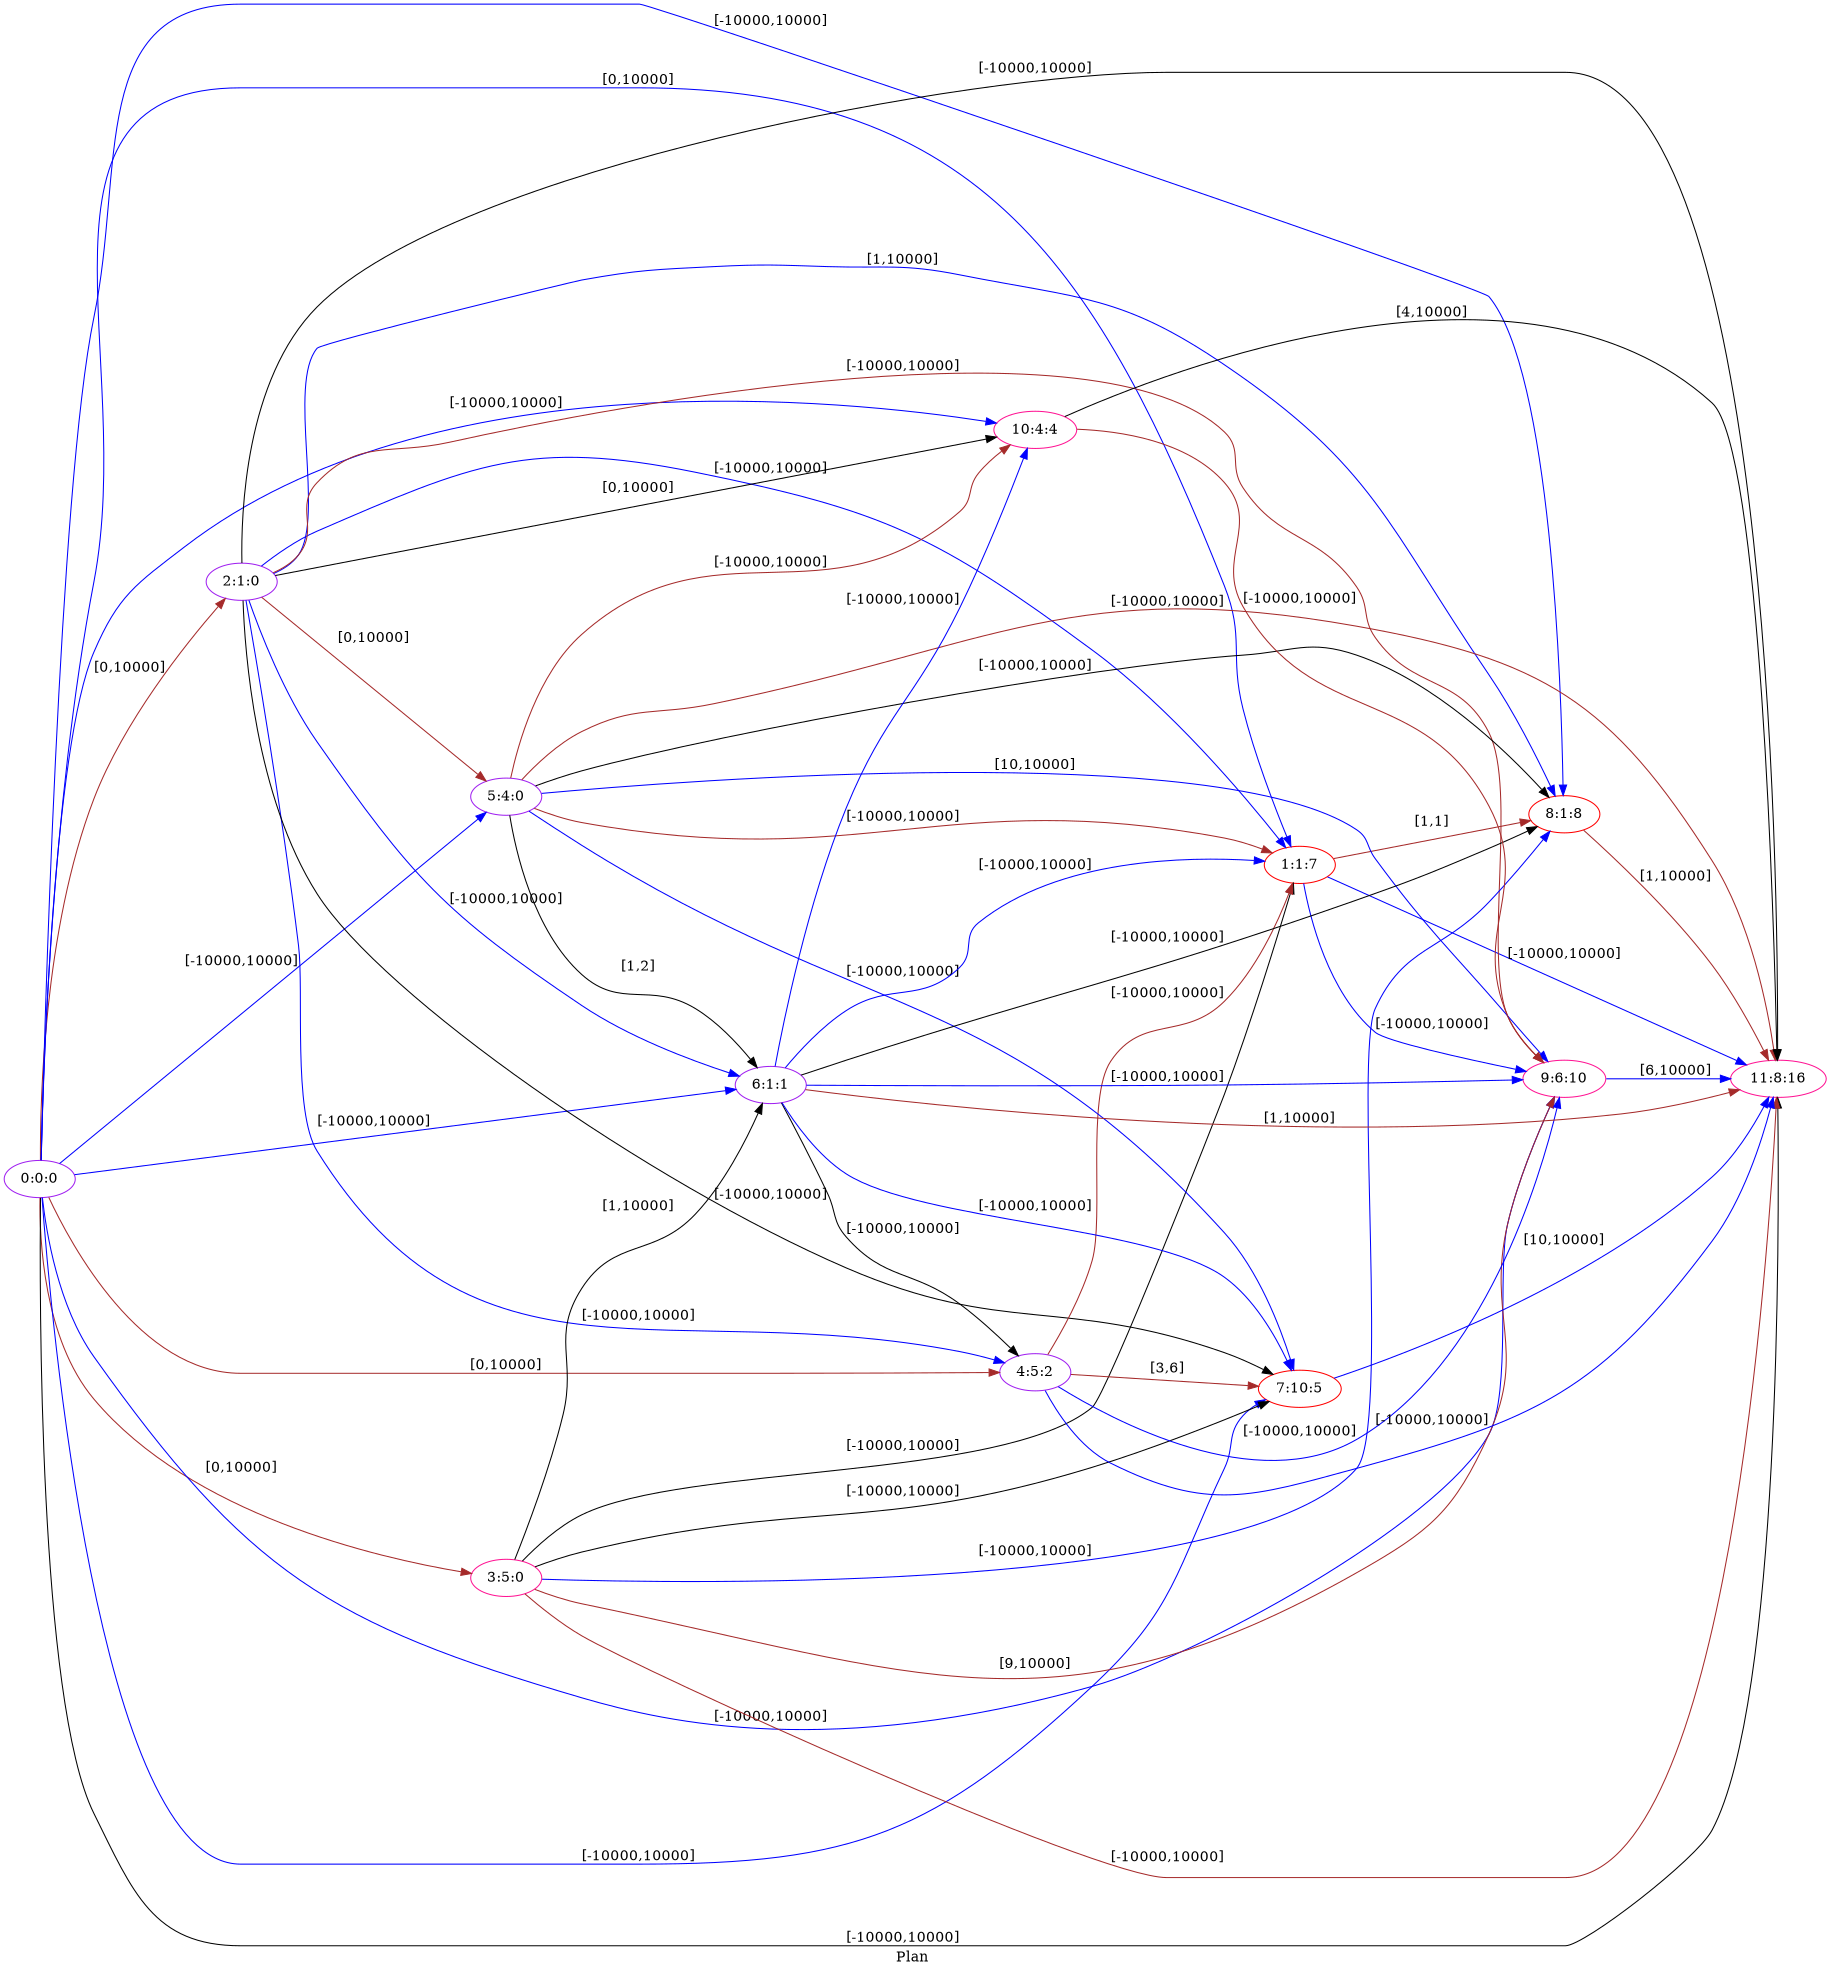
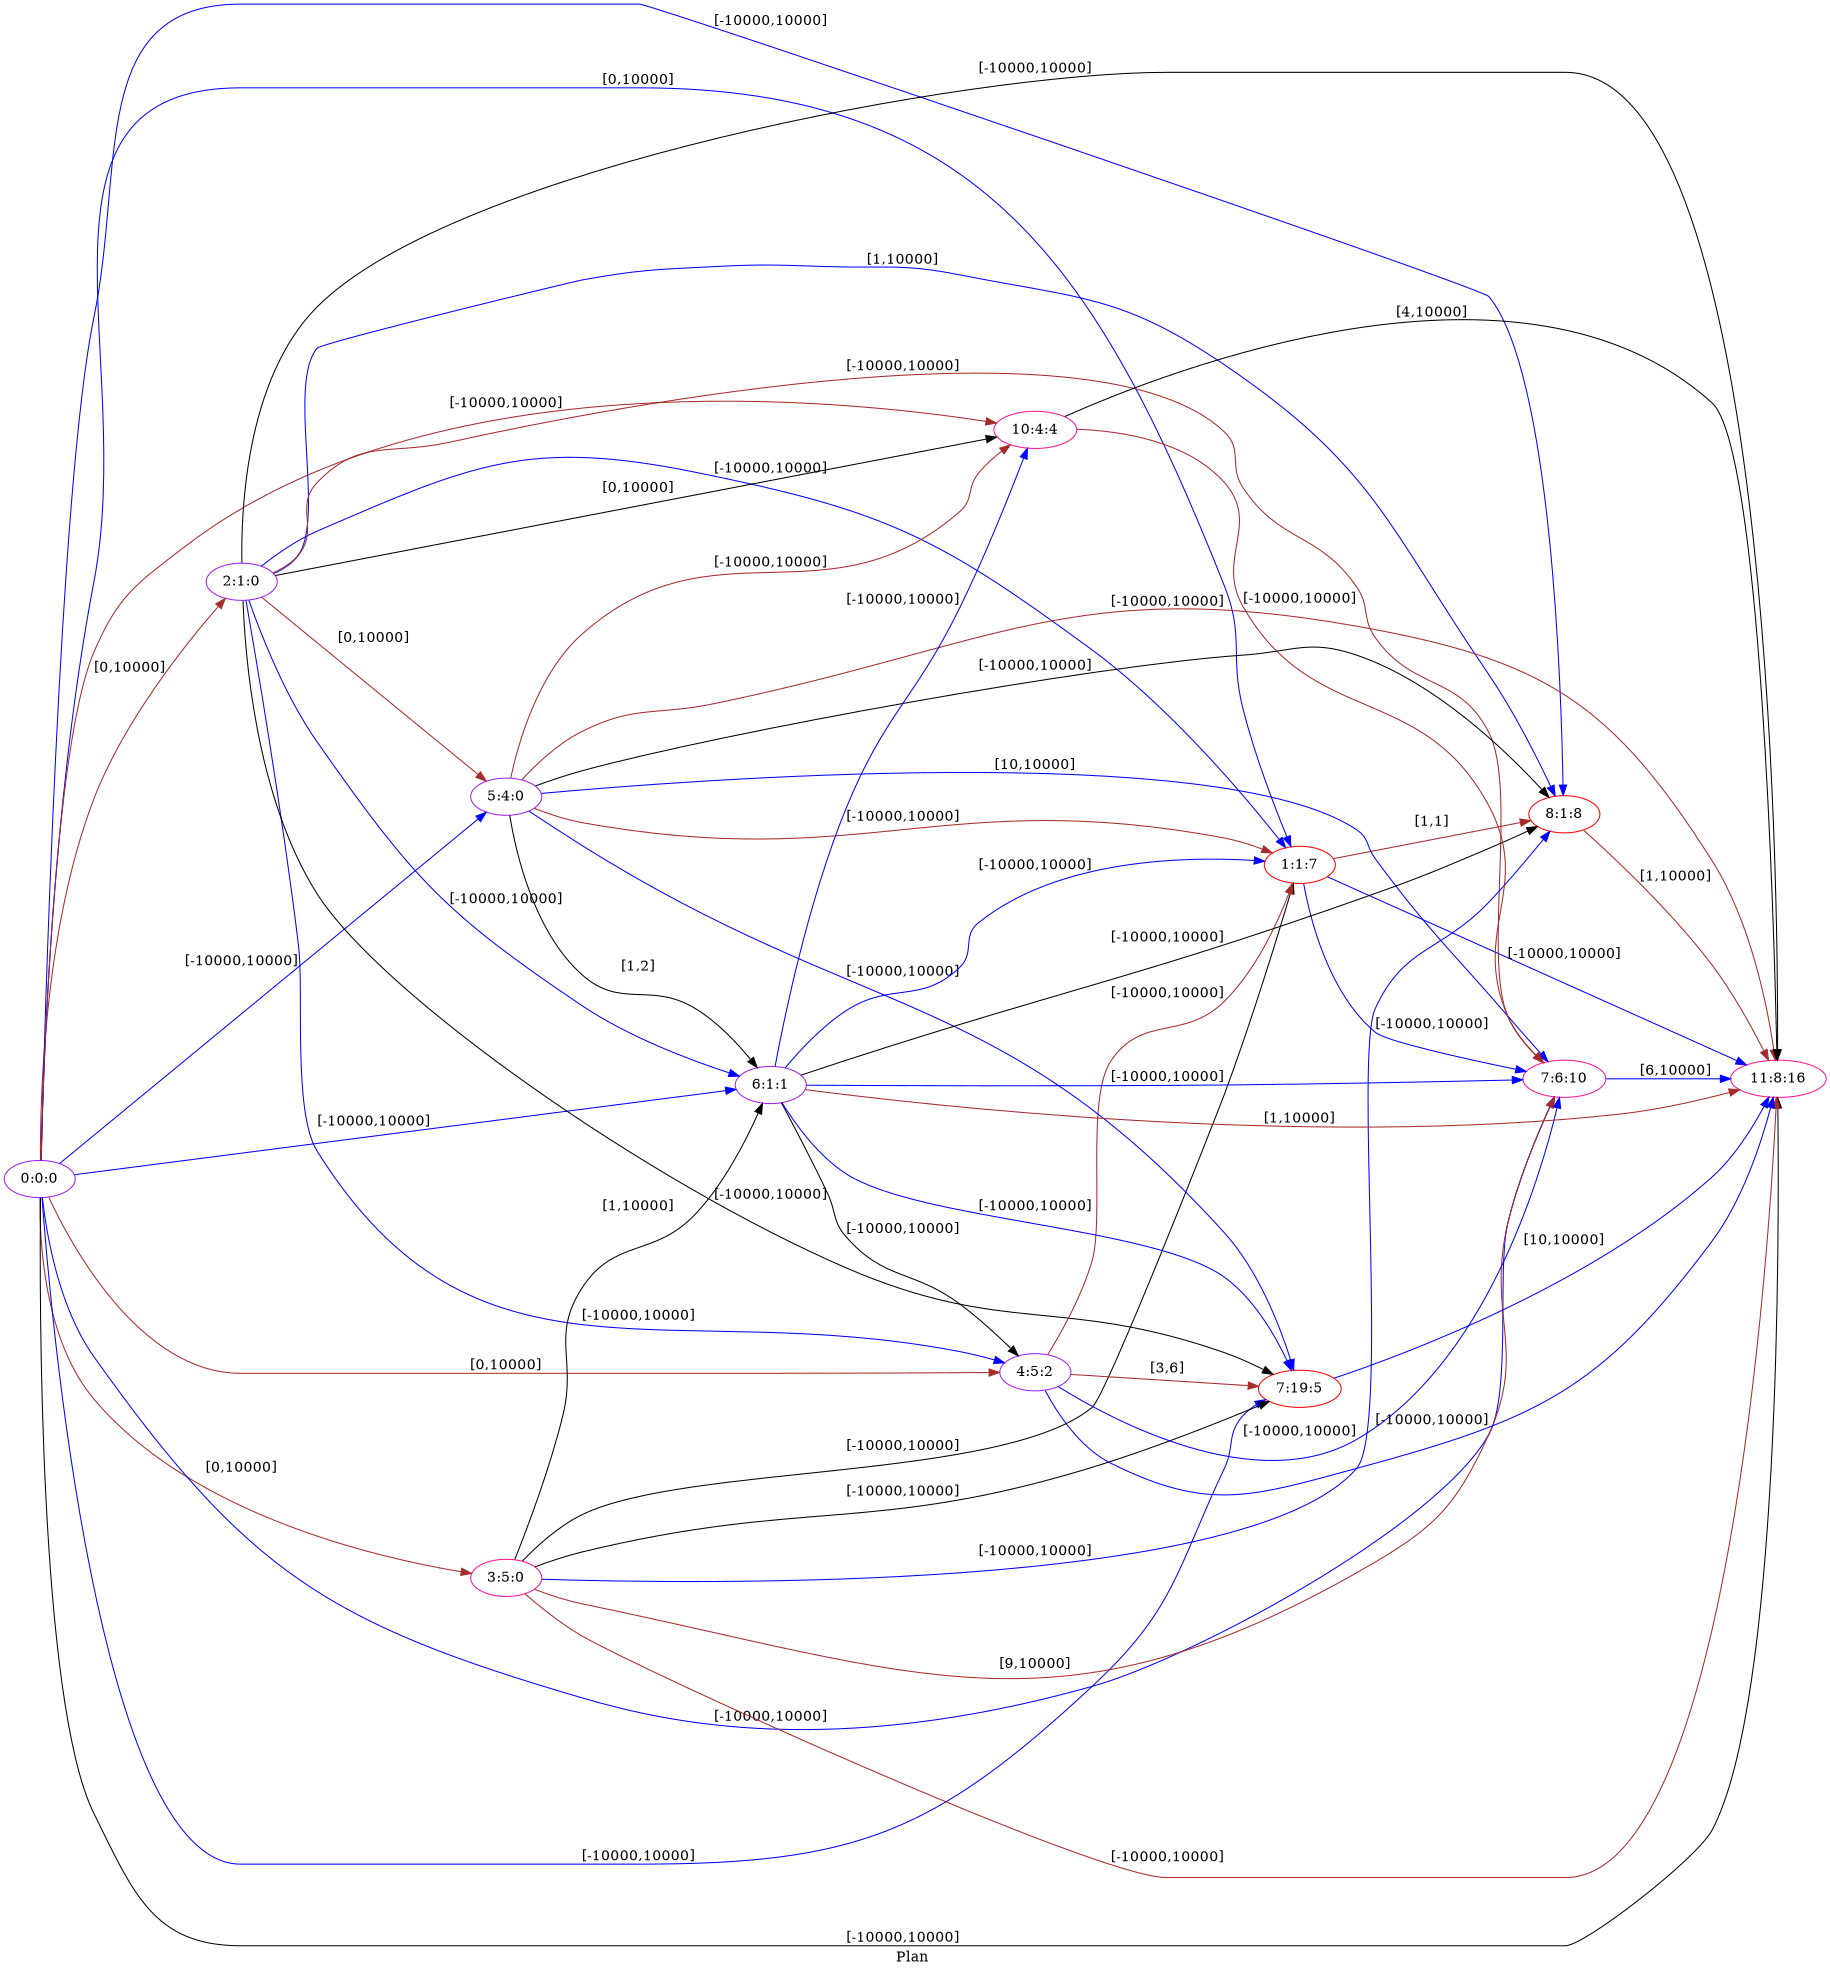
(260, 501) -> (260, 501)
(1564, 1079) -> (1564, 1079)
(1300, 1389) -> (1300, 1389)
